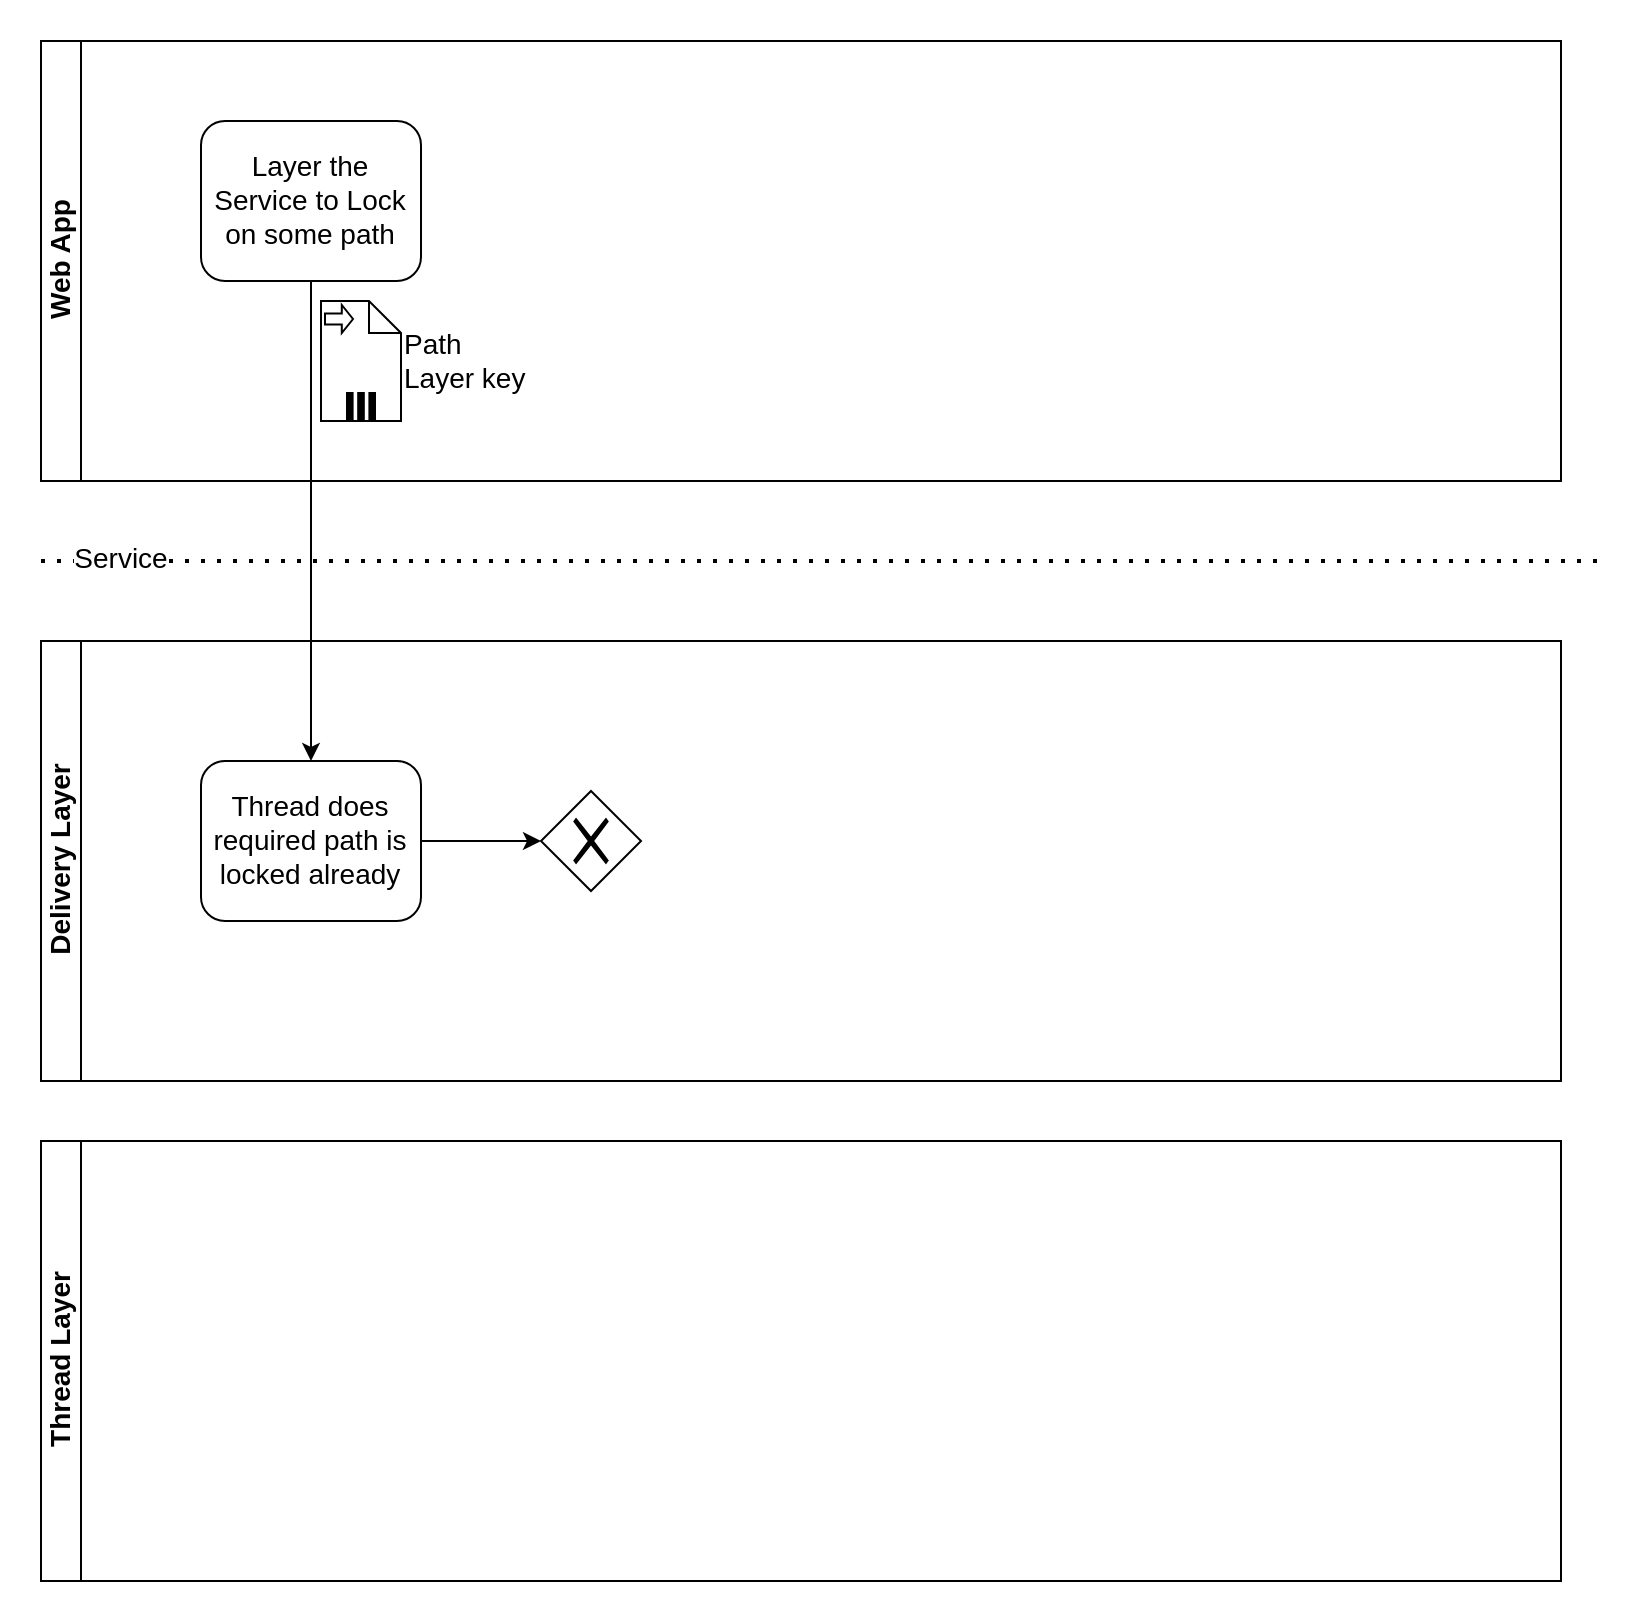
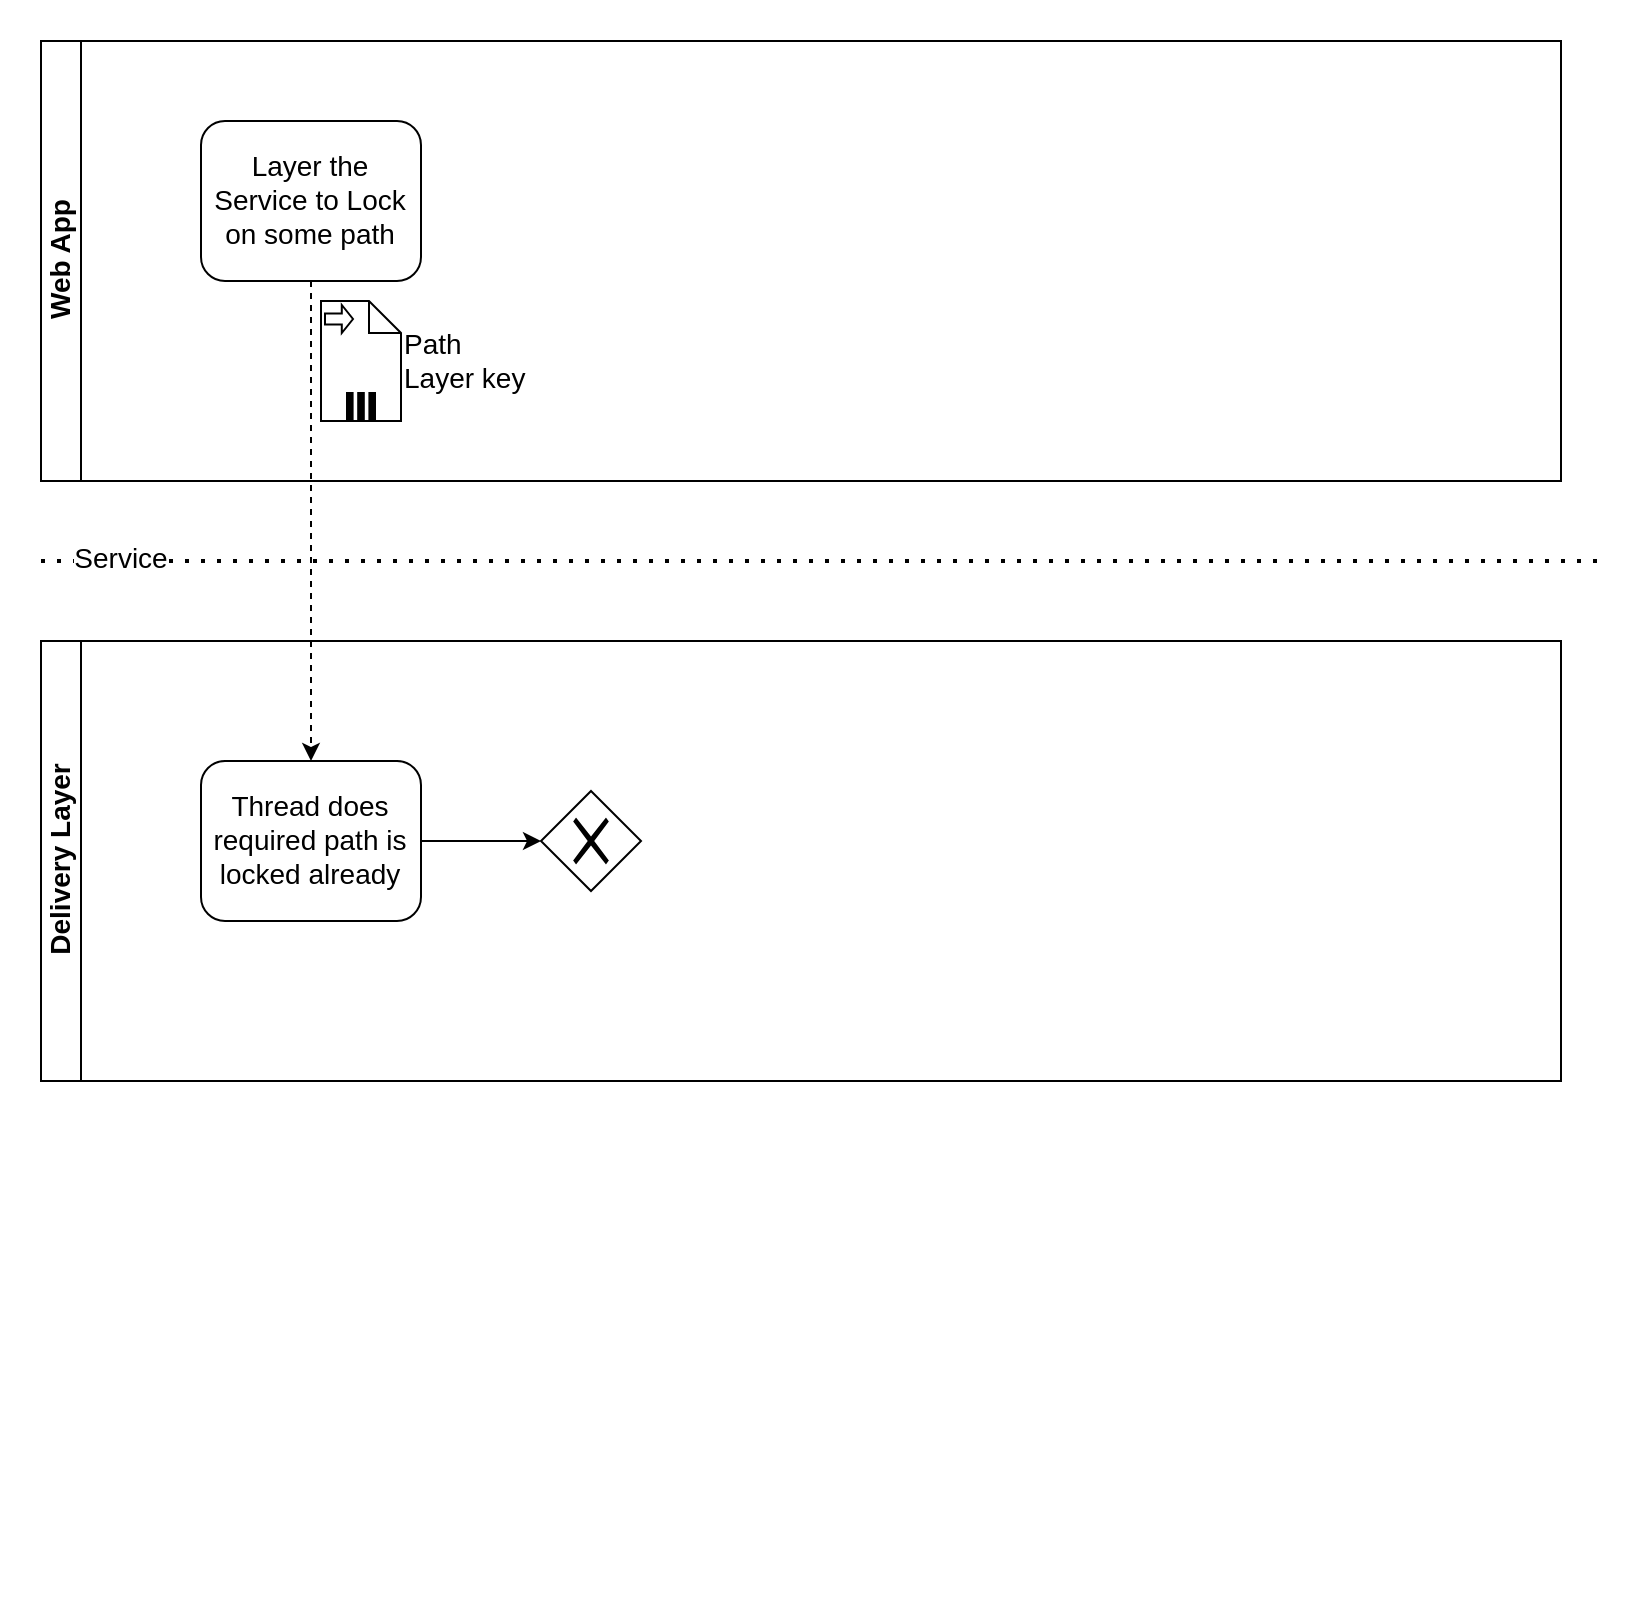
(311, 516) -> (311, 516)
(801, 1361) -> none
